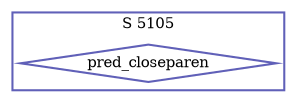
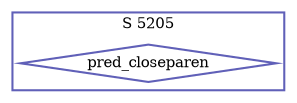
(148, 24) -> (148, 24)
